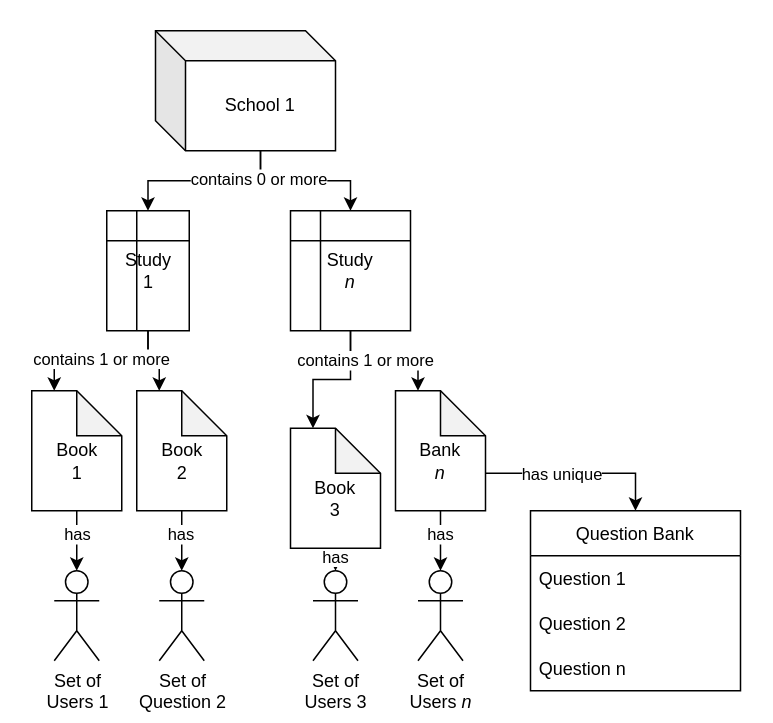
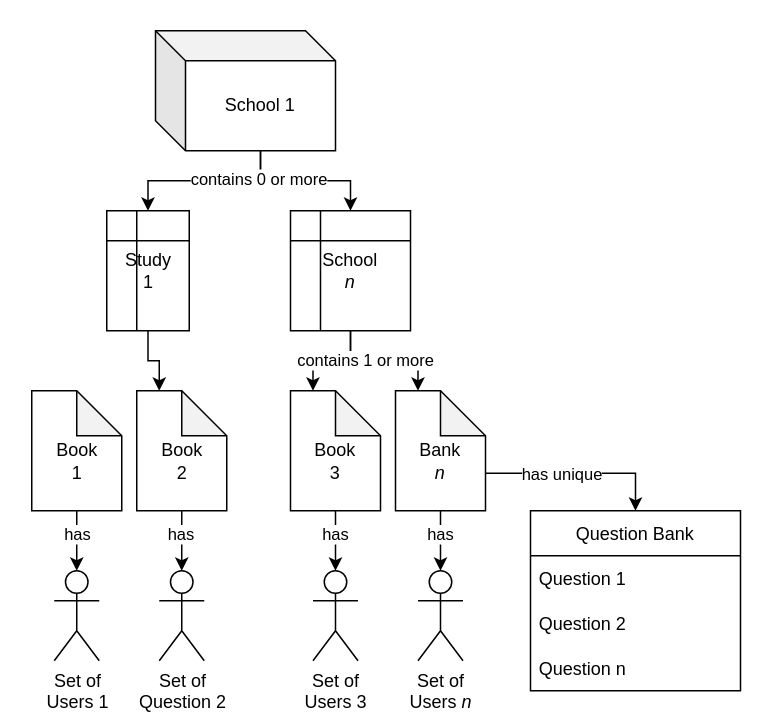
(350, 271) -> (350, 271)
(90, 361) -> none
(335, 488) -> (335, 451)
